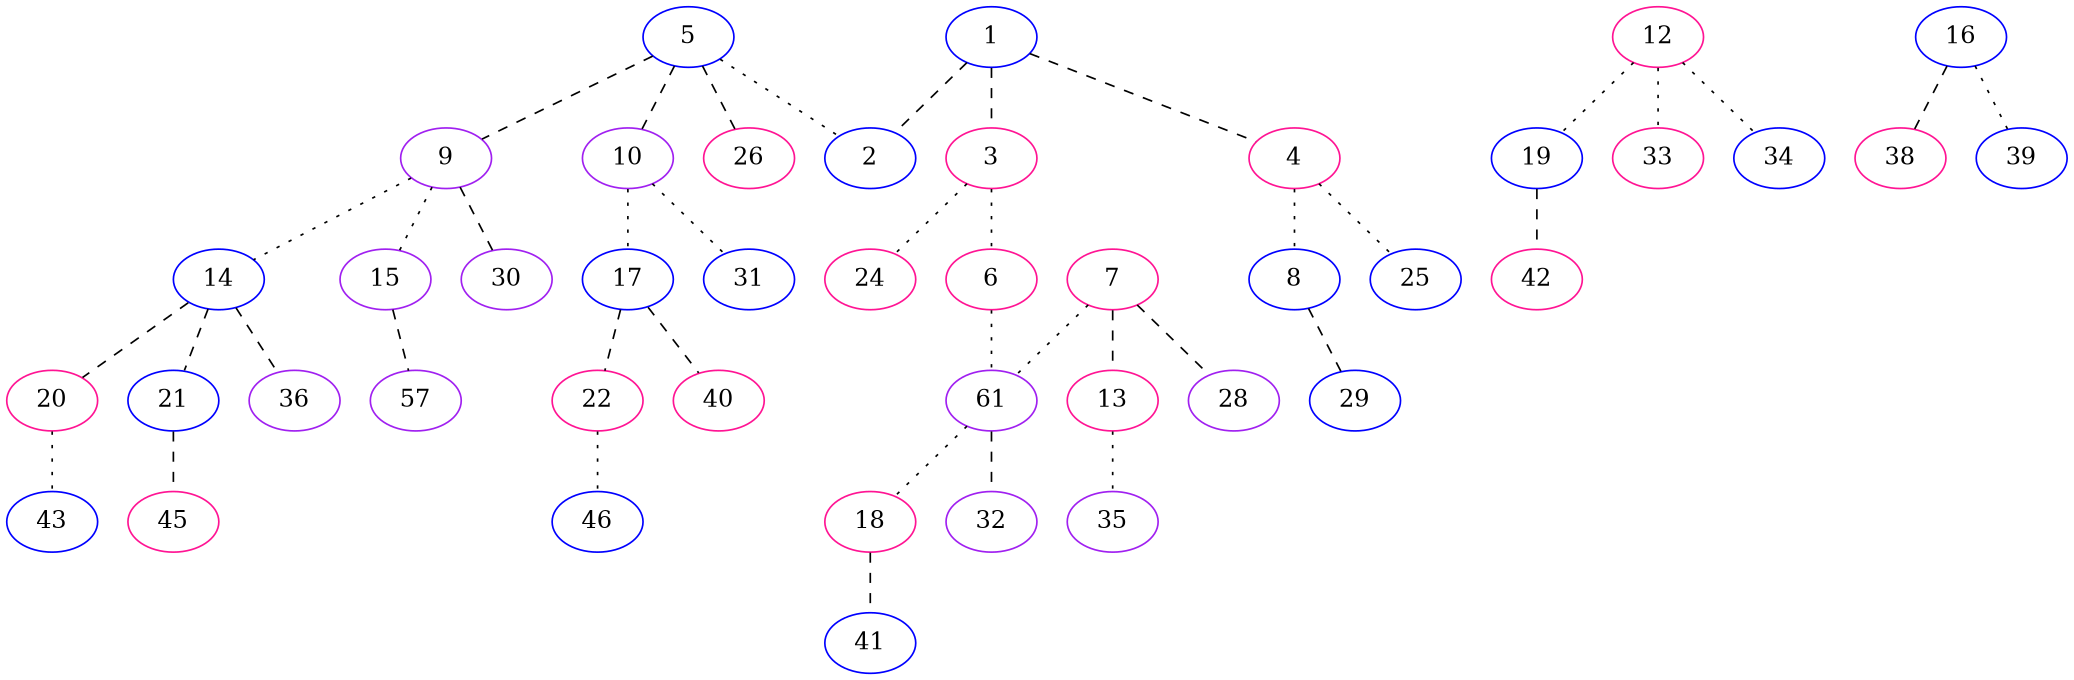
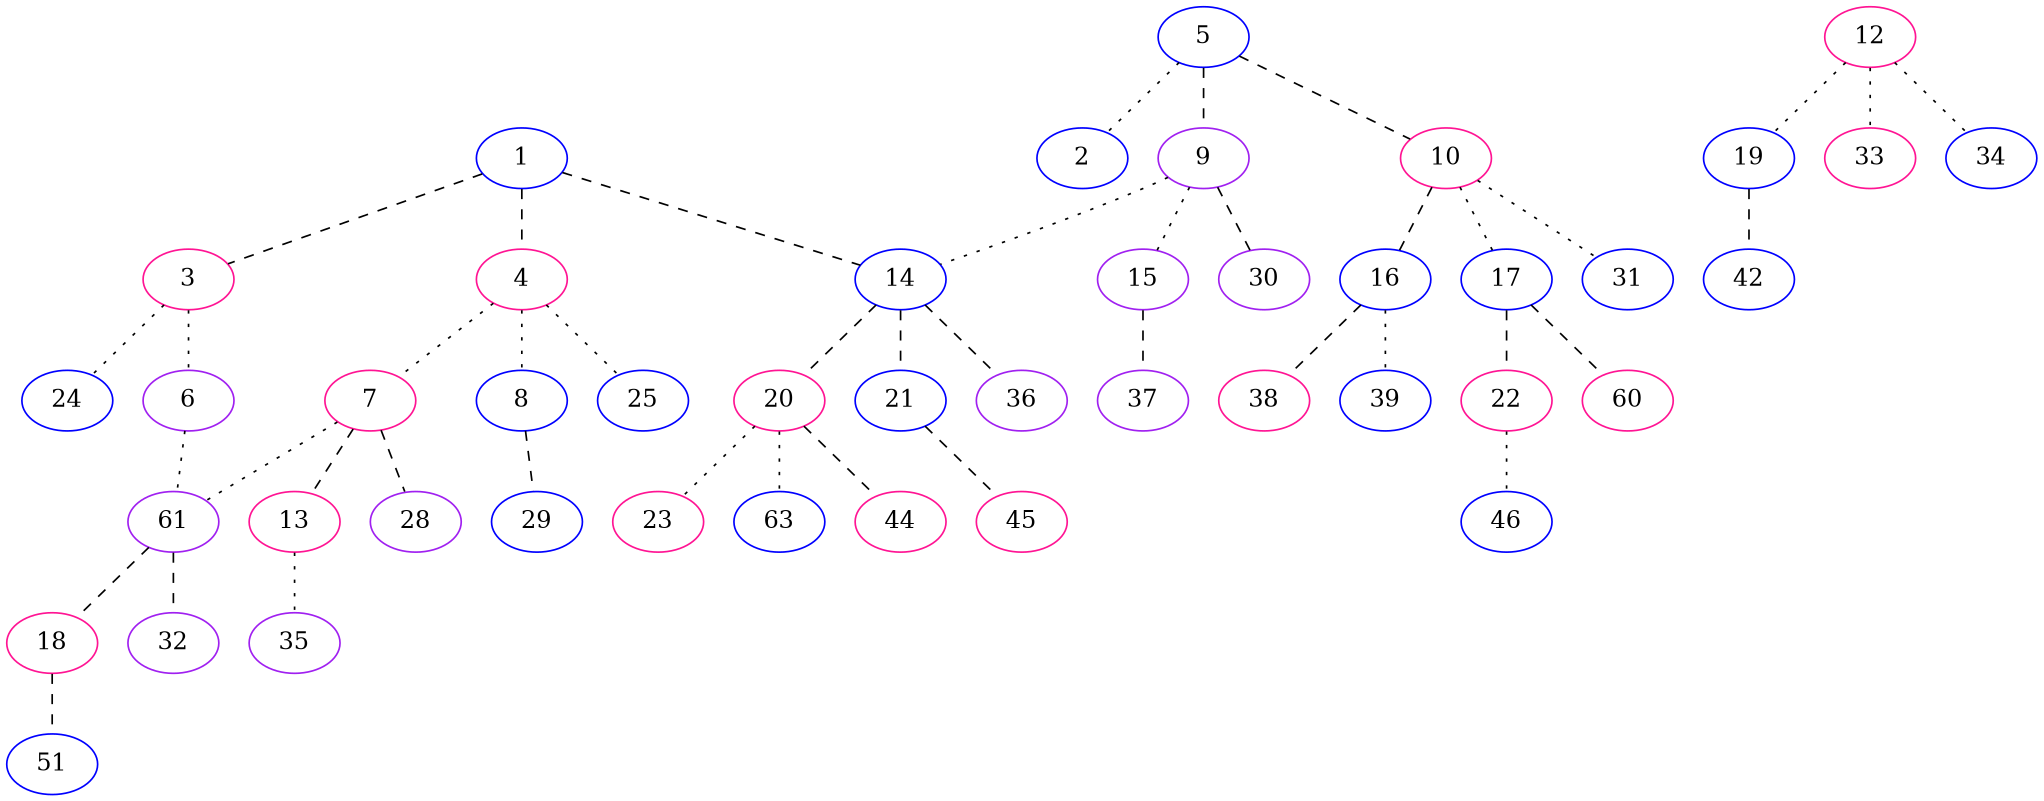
(931, 97) -> (711, 219)
(628, 158) -> (1446, 158)
(749, 158) -> none
none -> (1416, 219)
(870, 279) -> (67, 401)
(991, 279) -> (189, 401)
(1537, 279) -> (1749, 279)
none -> (446, 340)
(416, 401) -> (1143, 401)
(719, 401) -> (1628, 401)
(931, 461) -> (113, 582)
(52, 522) -> (779, 522)
none -> (658, 522)
none -> (901, 522)
(870, 643) -> (52, 764)
